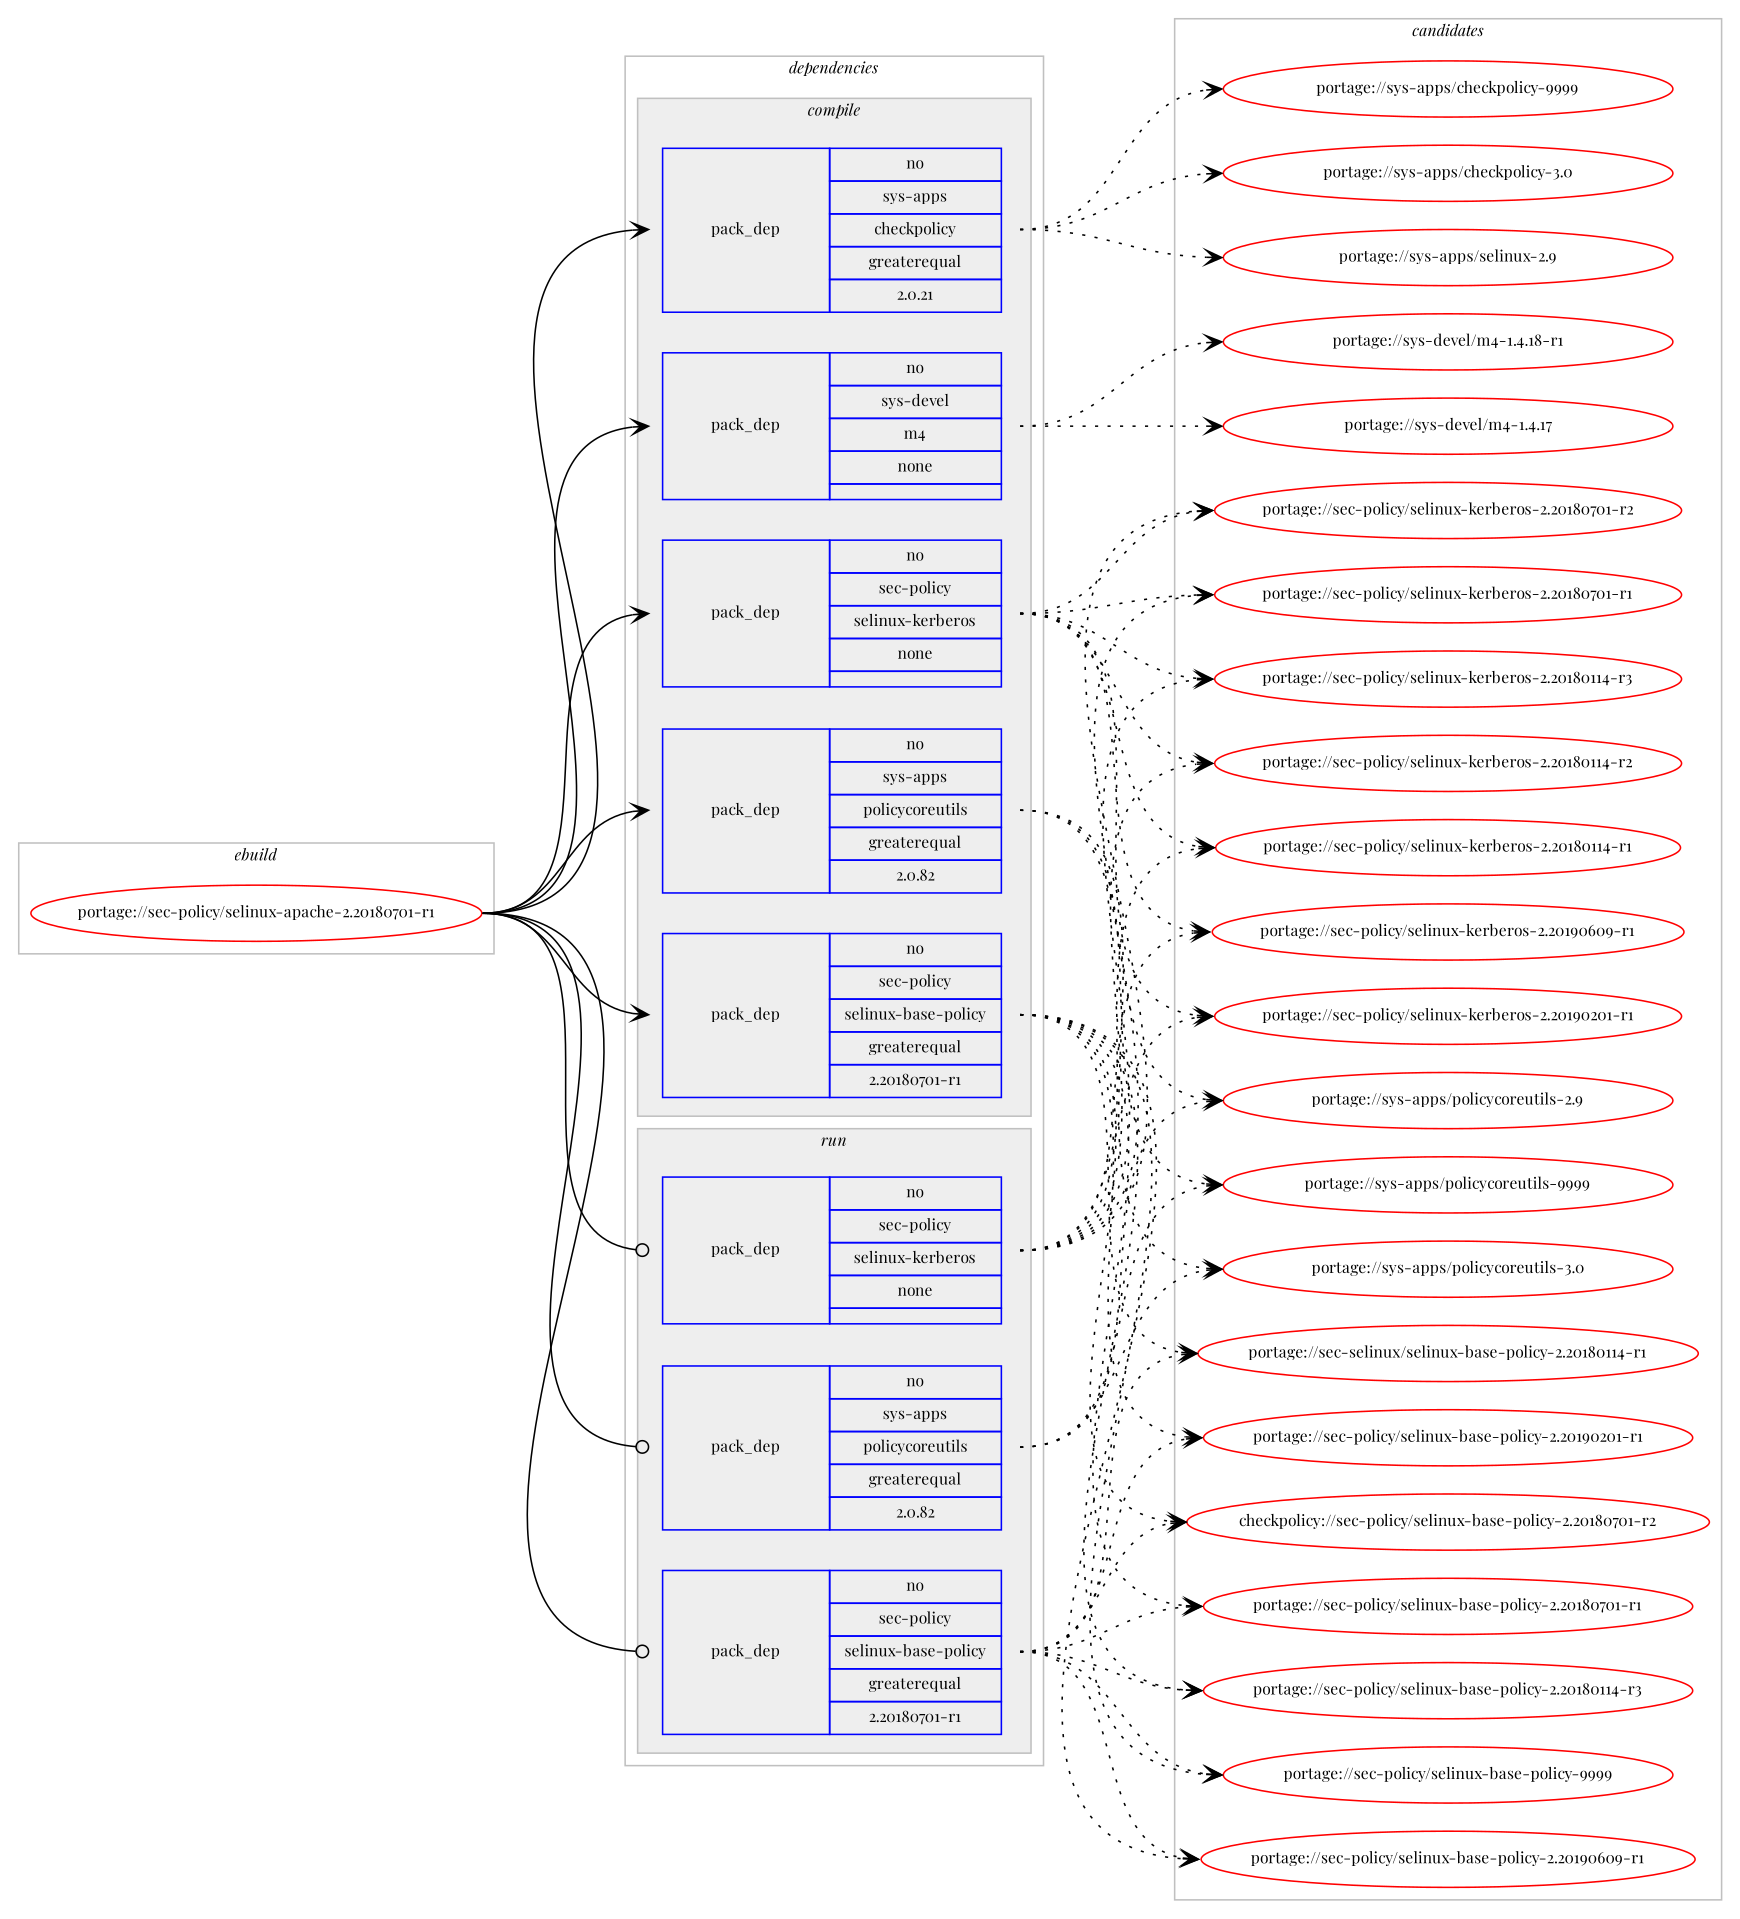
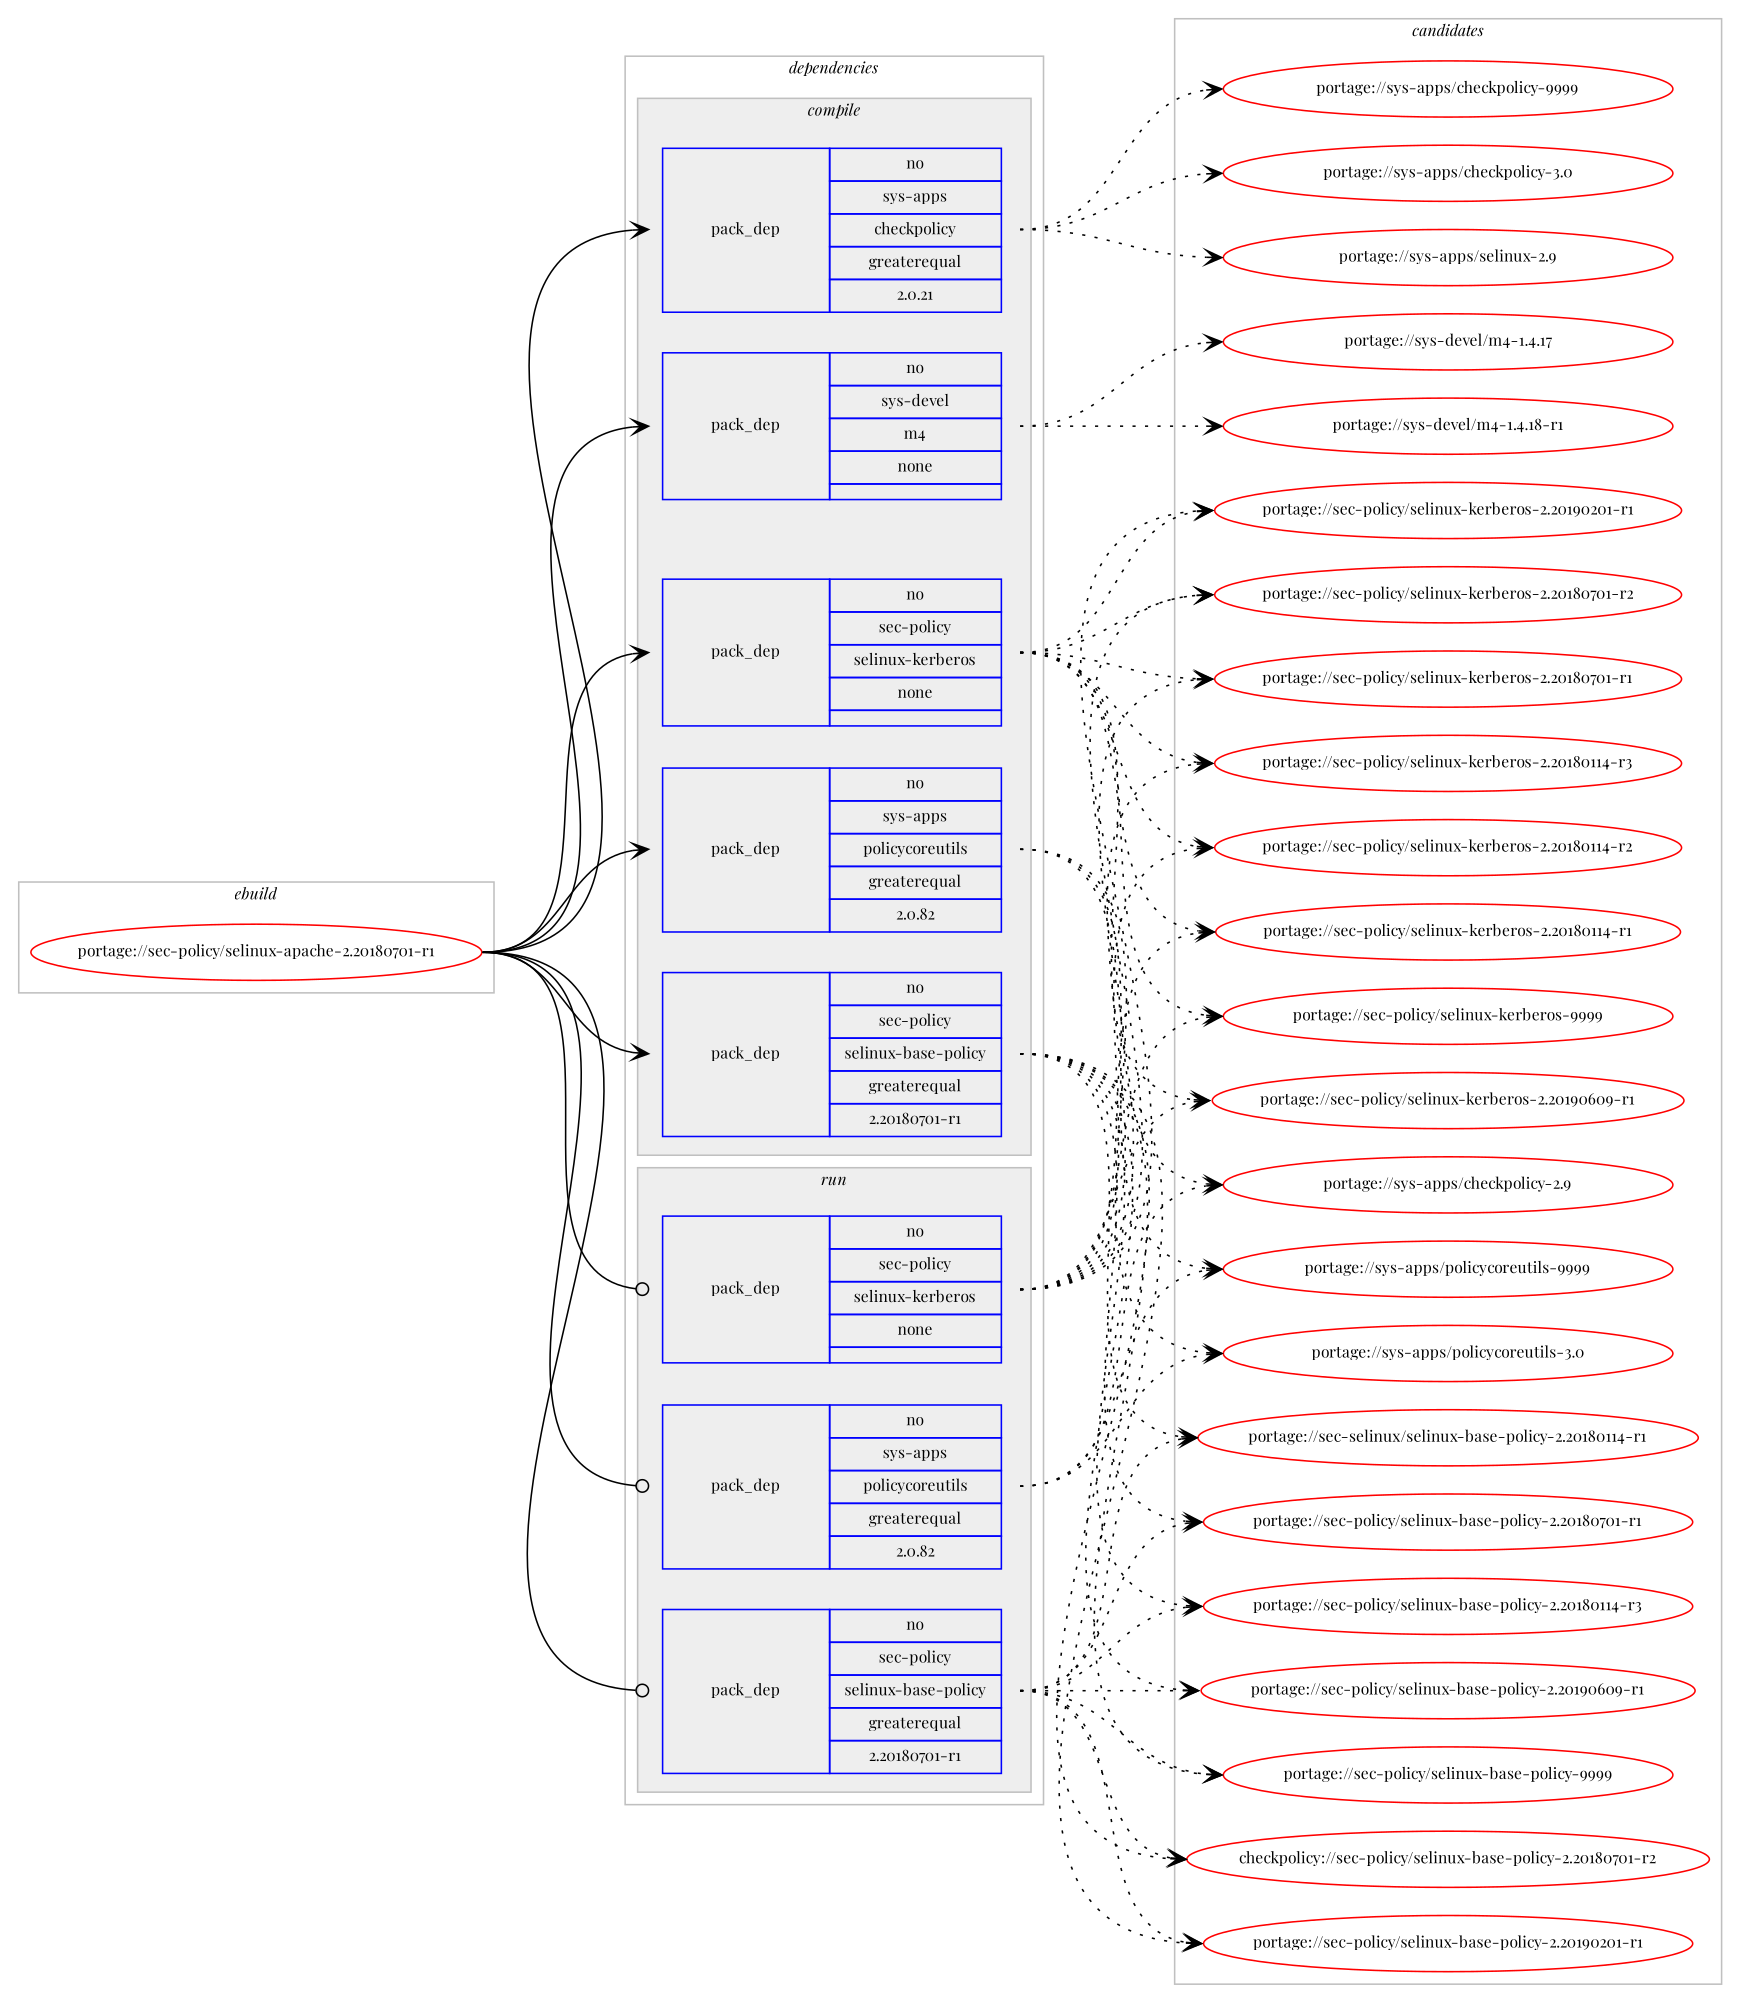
none -> (1448, 1016)
(1448, 1101) -> (1448, 1185)
